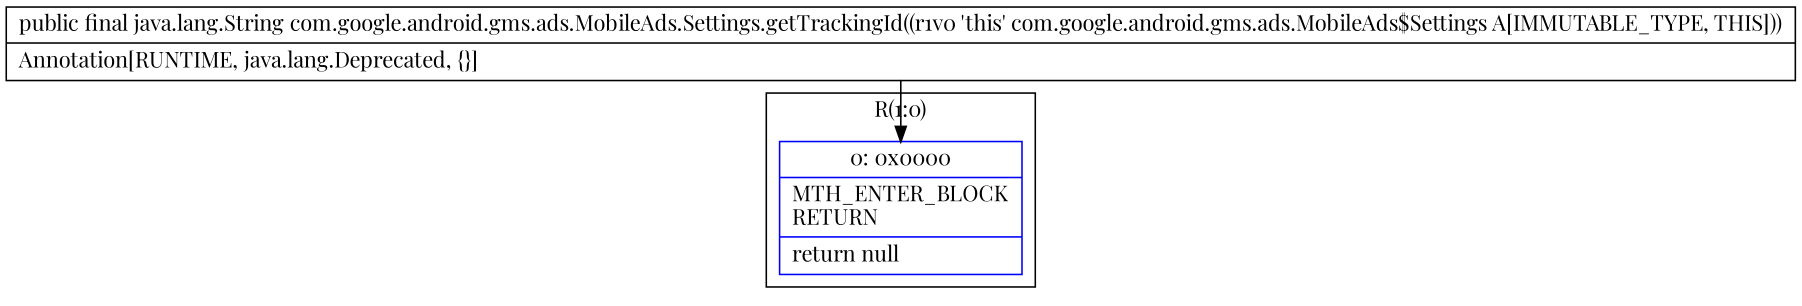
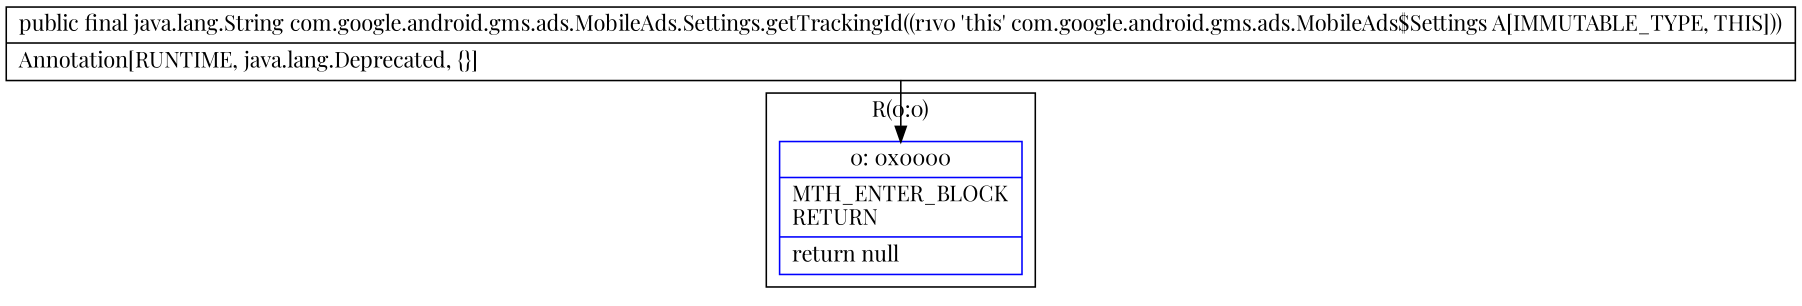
(901, 111) -> (901, 111)
